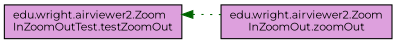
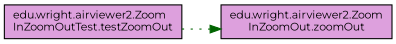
(207, 14) -> (196, 29)
